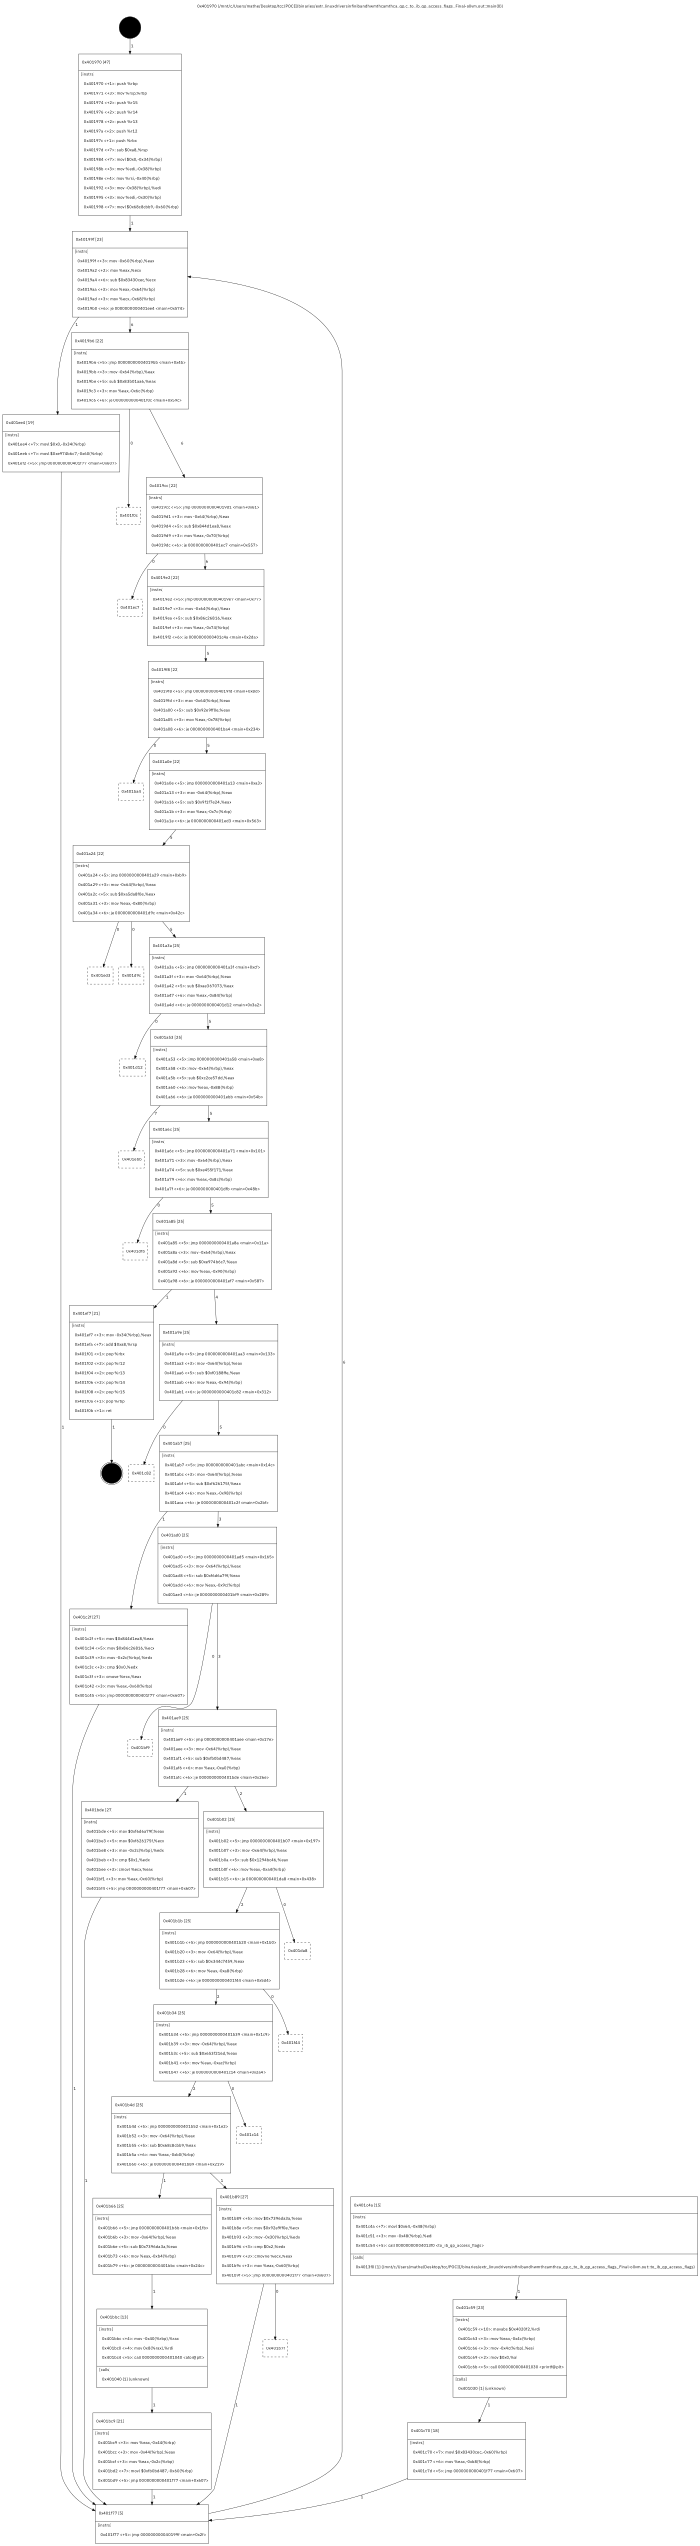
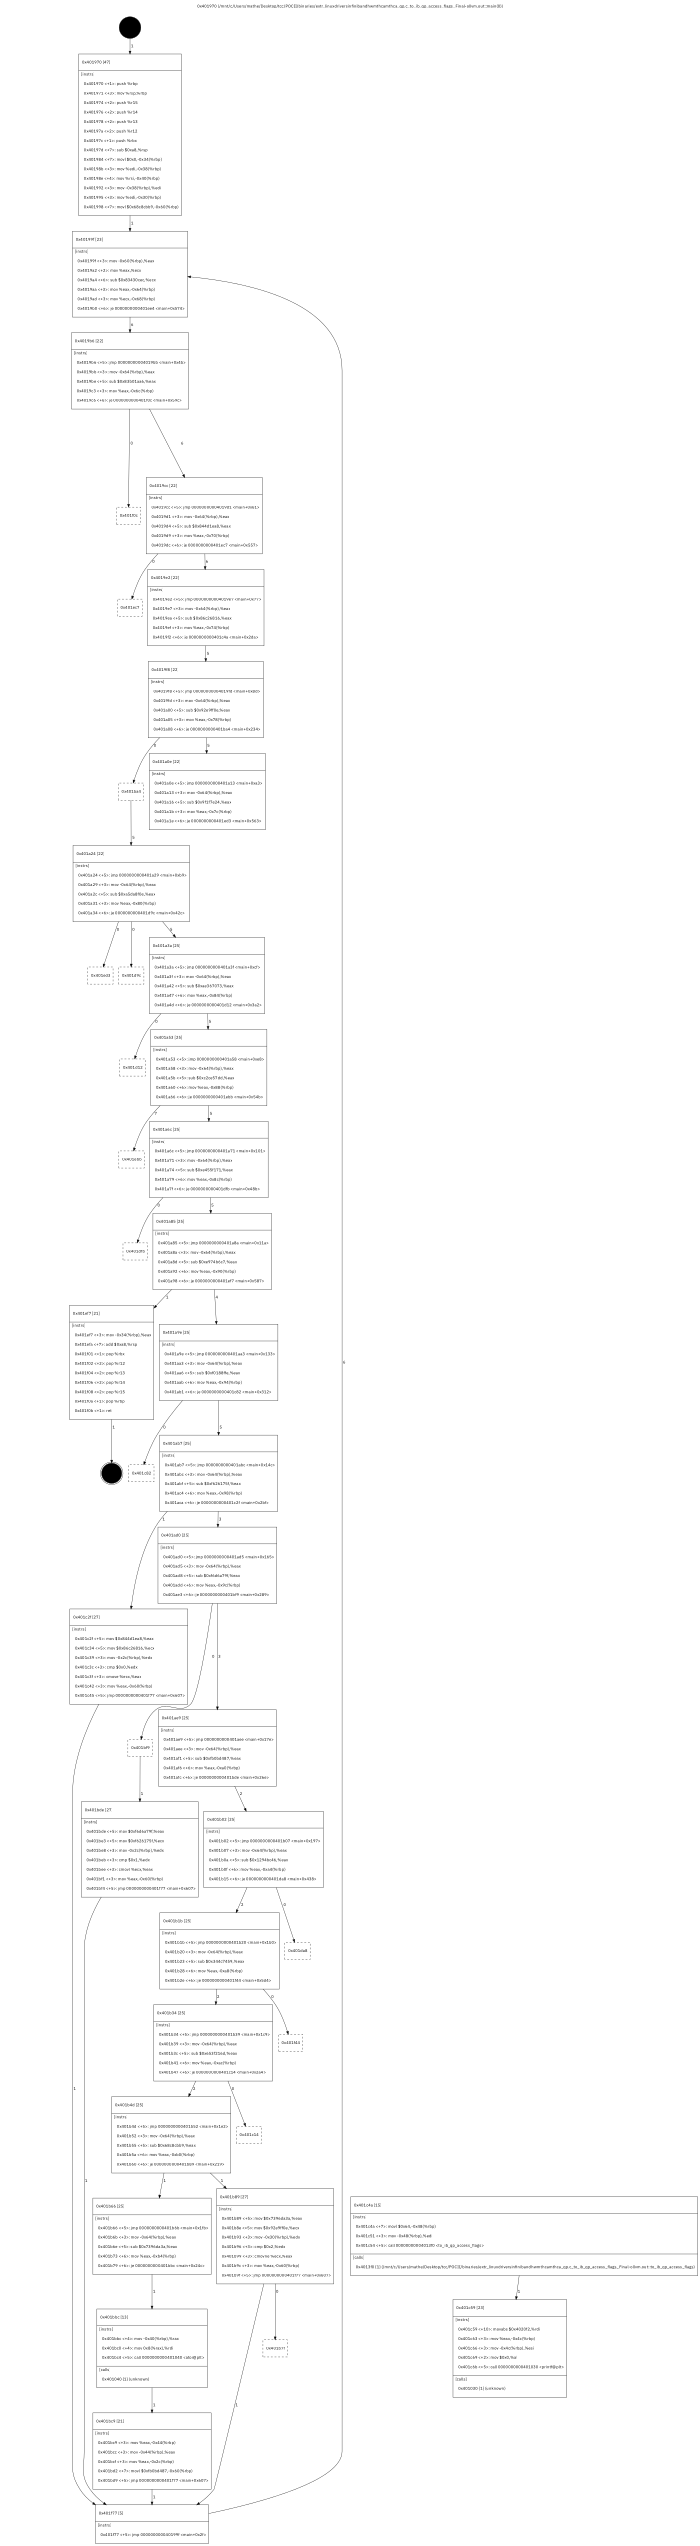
(61, 443) -> none
(170, 836) -> (131, 821)
(183, 1793) -> (140, 1778)
(467, 2451) -> none
